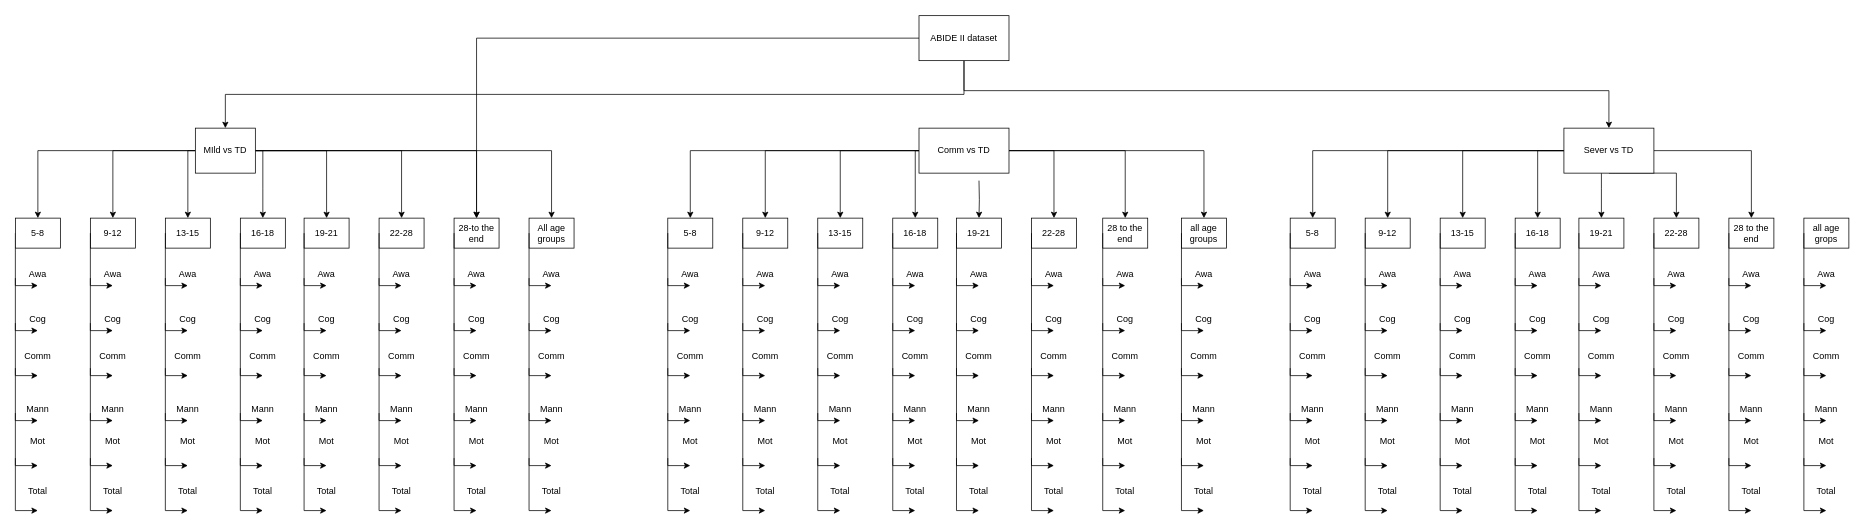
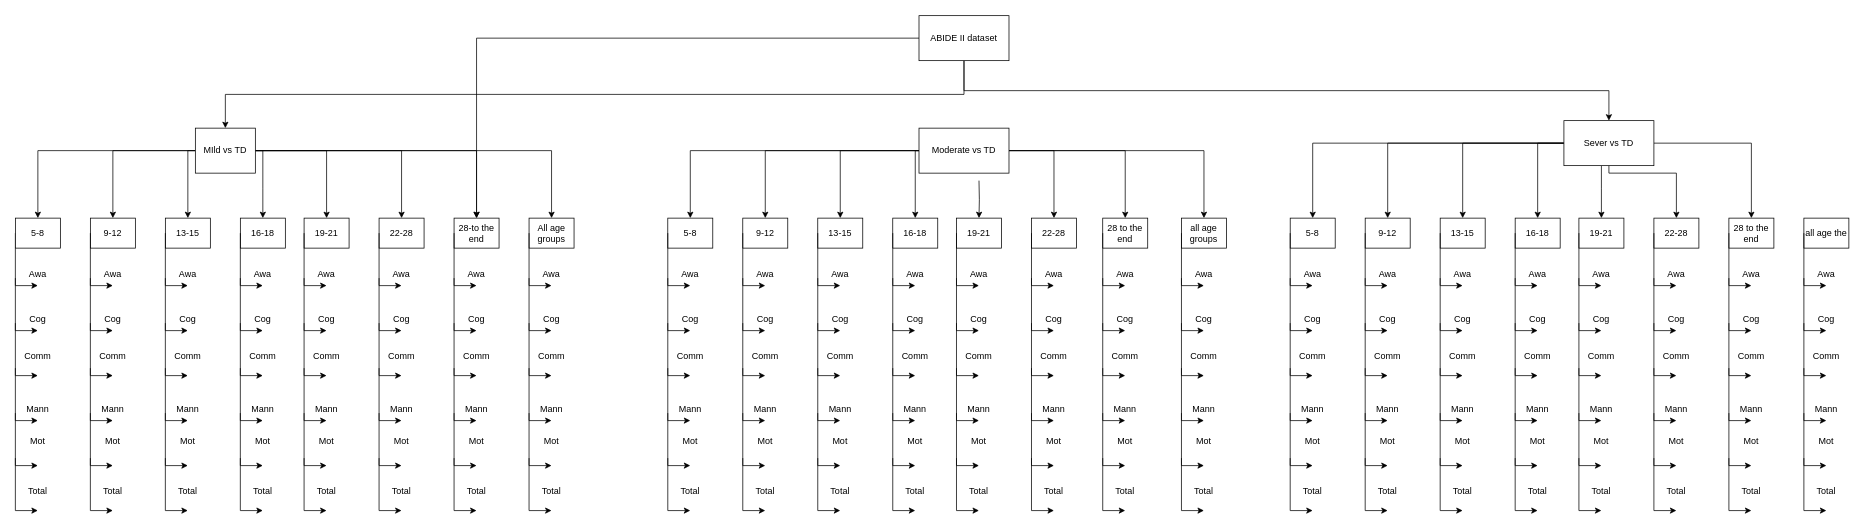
(964, 150) -> (964, 150)
(1609, 150) -> (1609, 143)
(1827, 233) -> (1827, 233)
